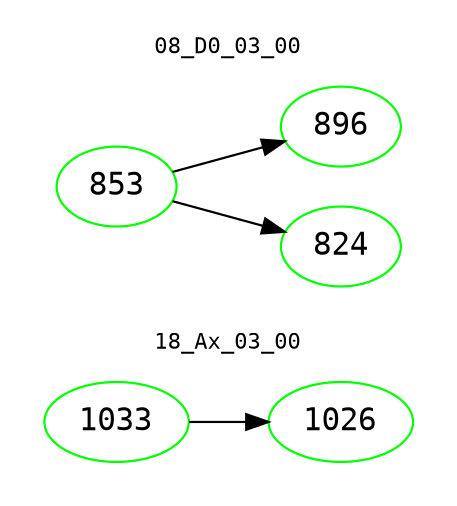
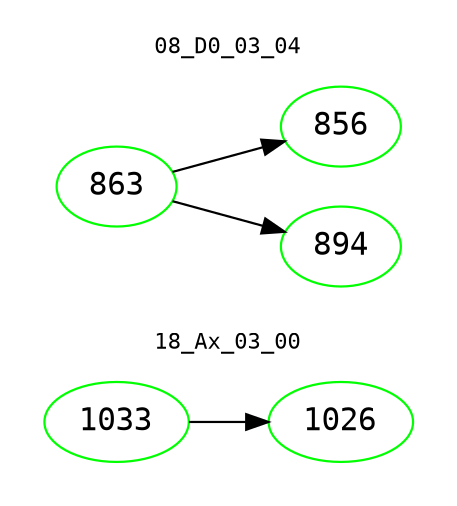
(229, 48) -> (229, 48)
(341, 127) -> (341, 127)
(117, 187) -> (117, 187)
(341, 247) -> (341, 247)
